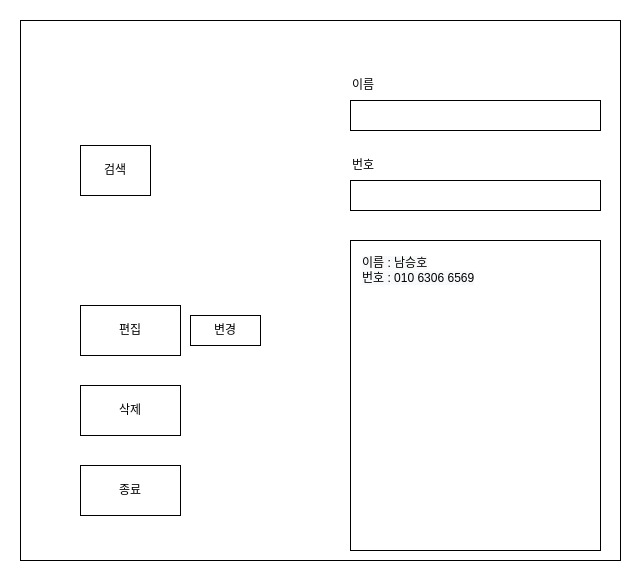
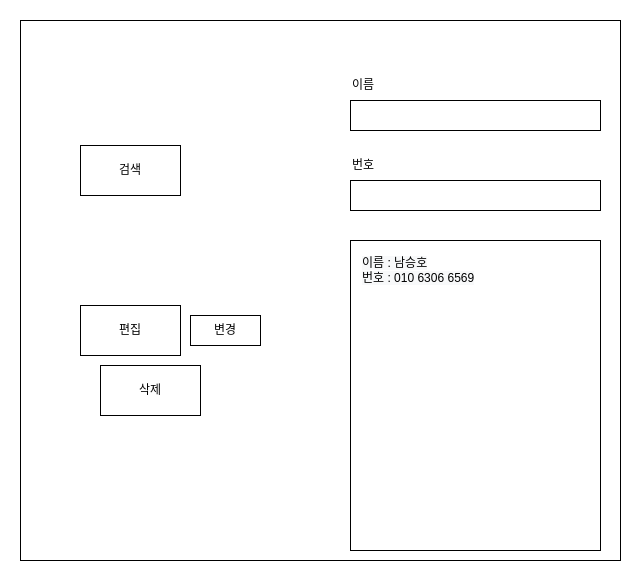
(116, 171) -> (131, 171)
(131, 411) -> (151, 391)
(131, 491) -> none
